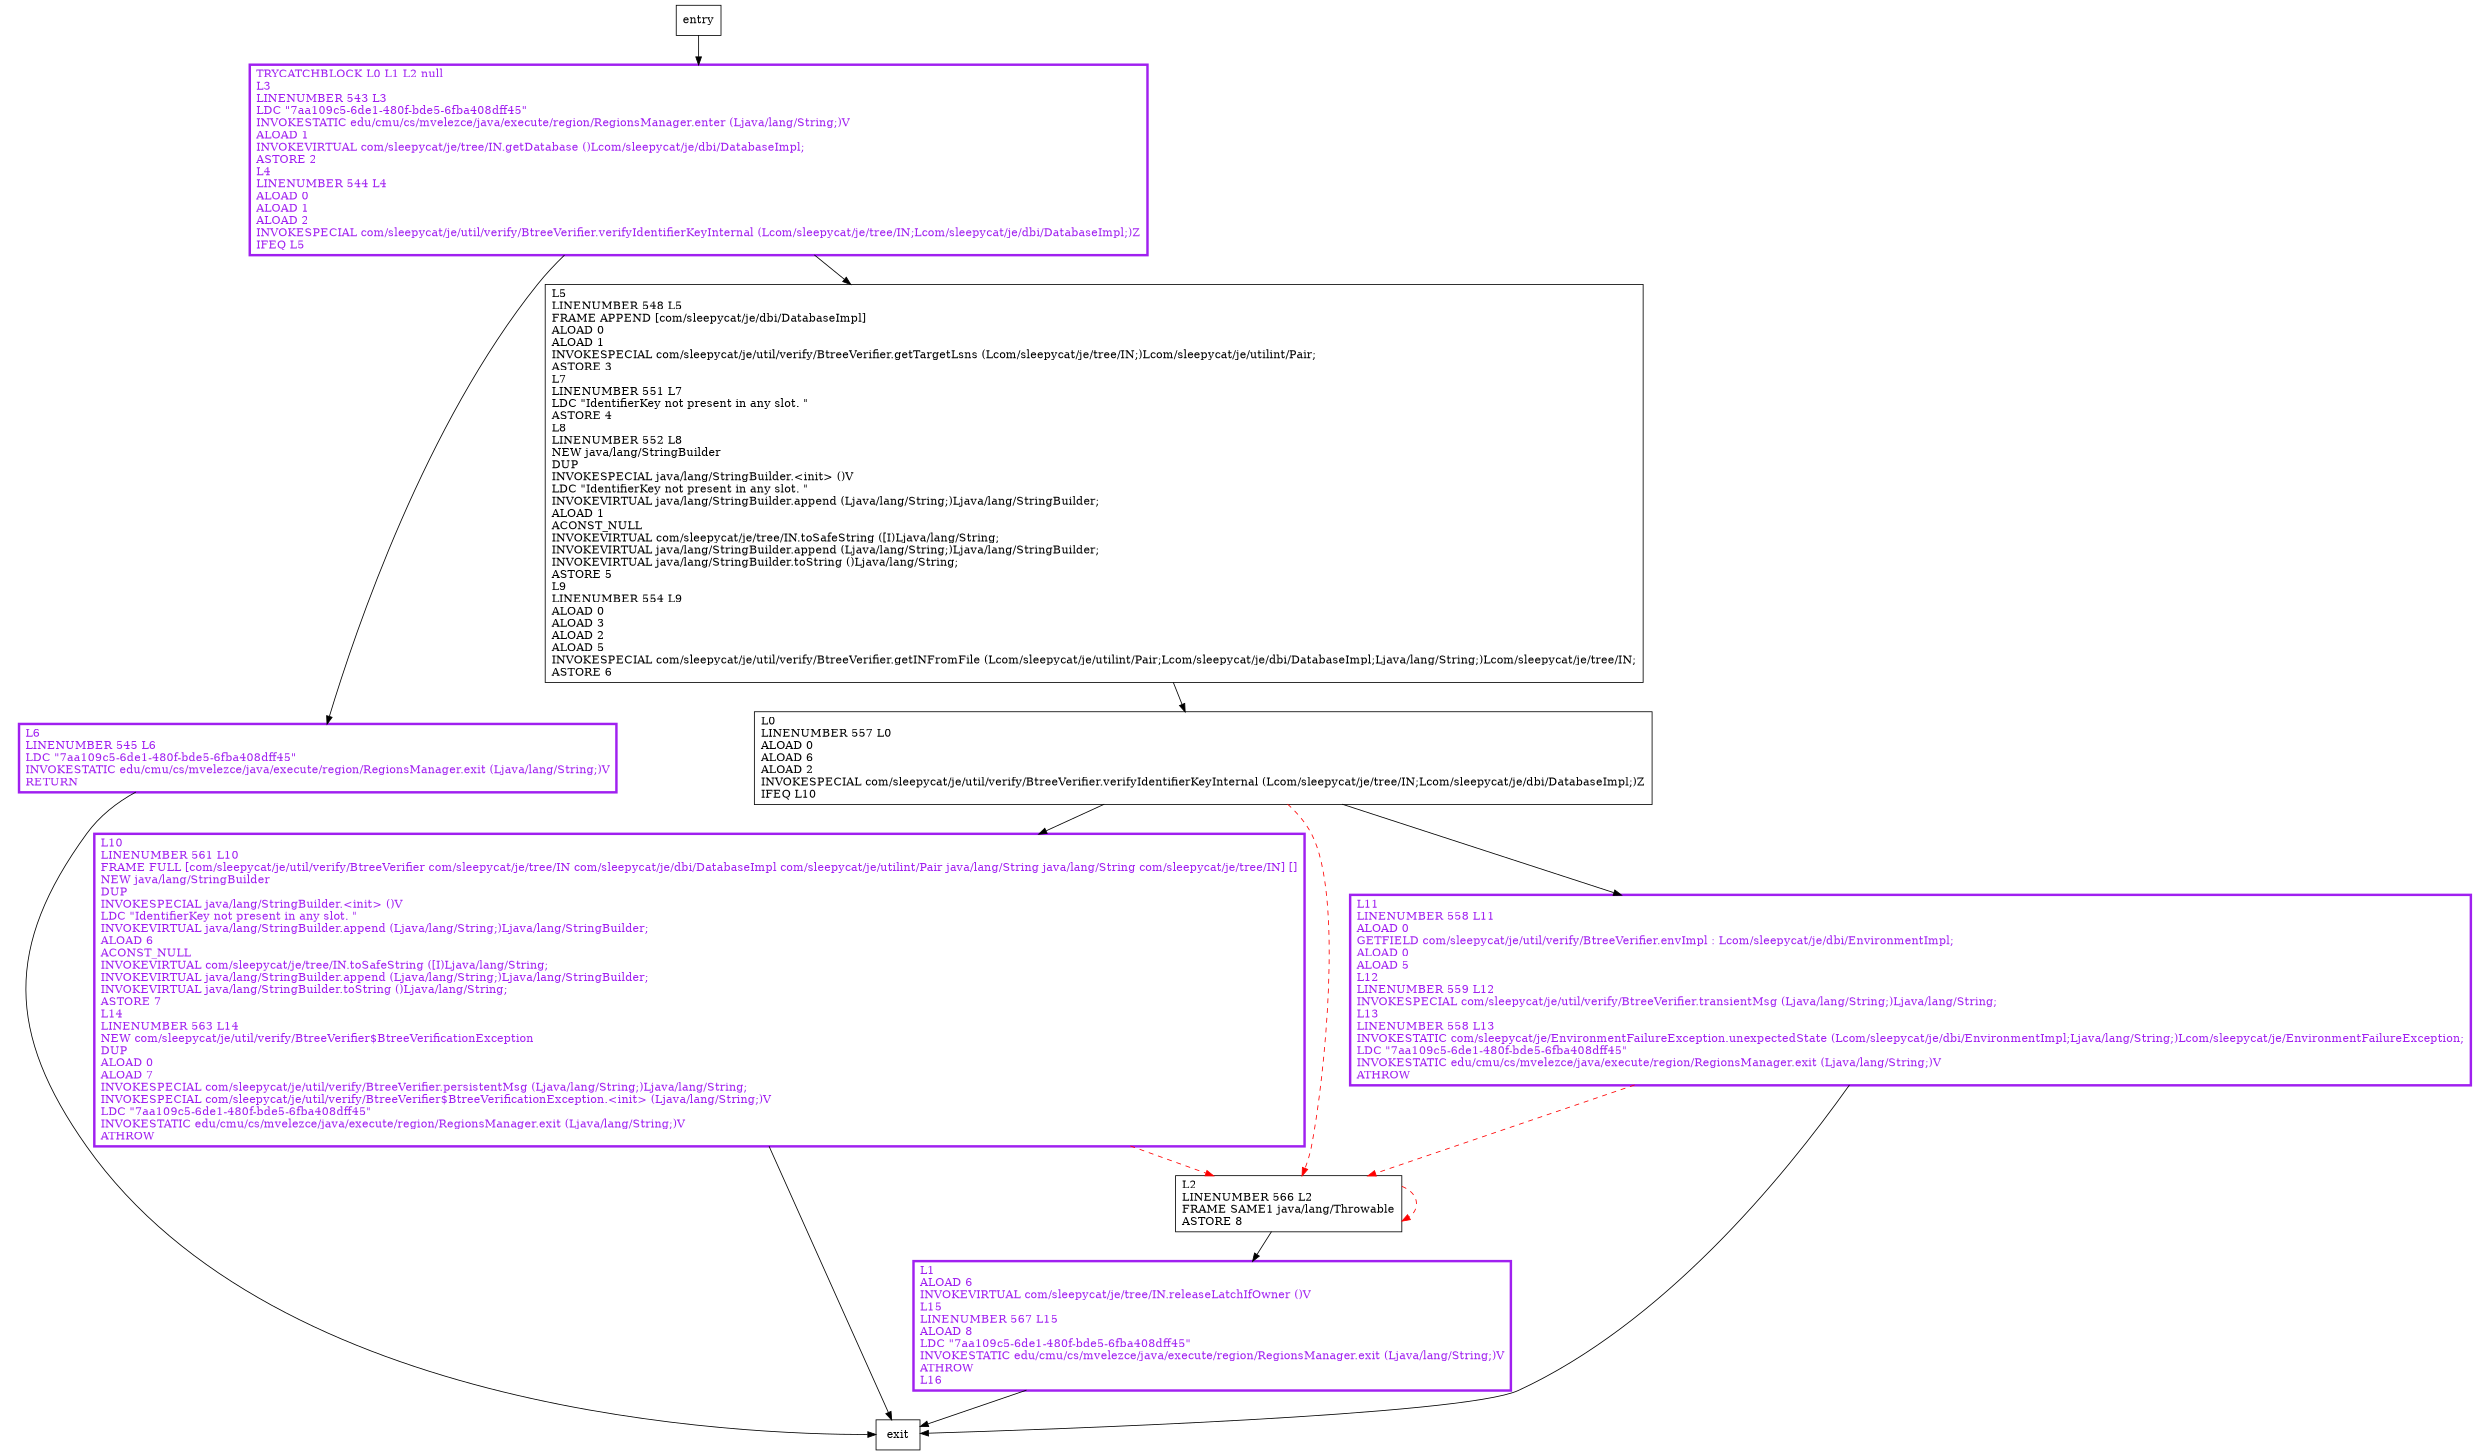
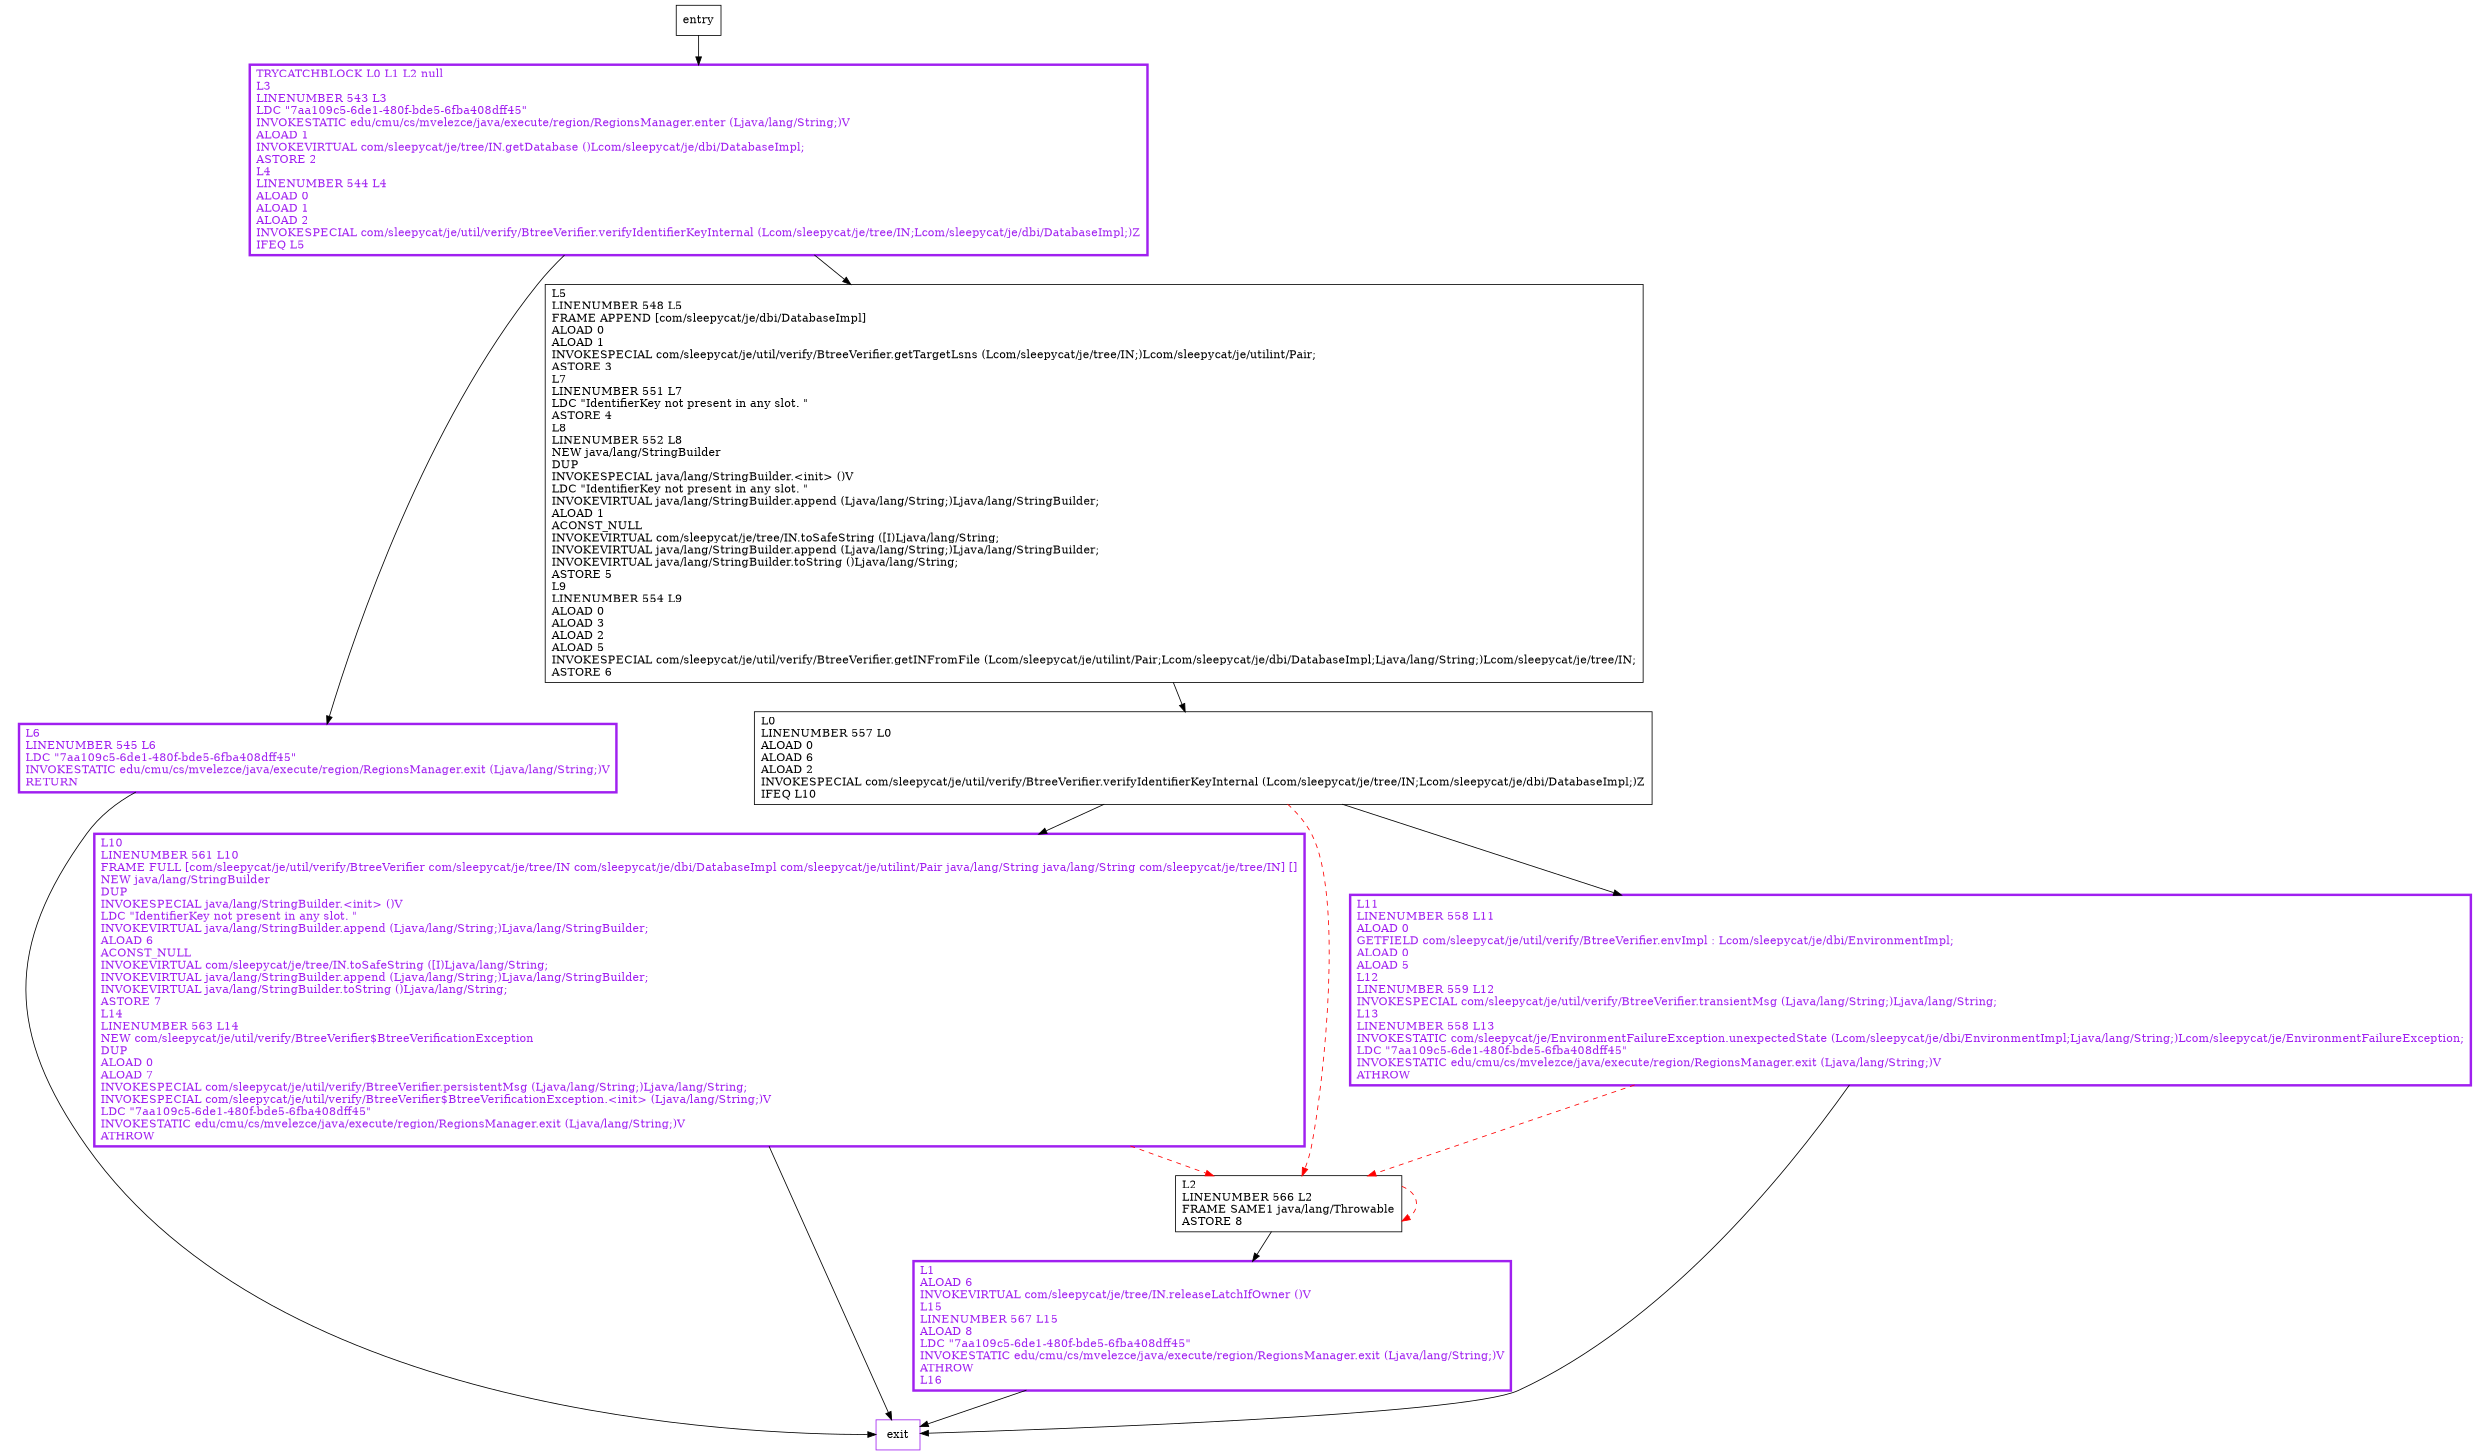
(898, 1435) -> (898, 1435)
